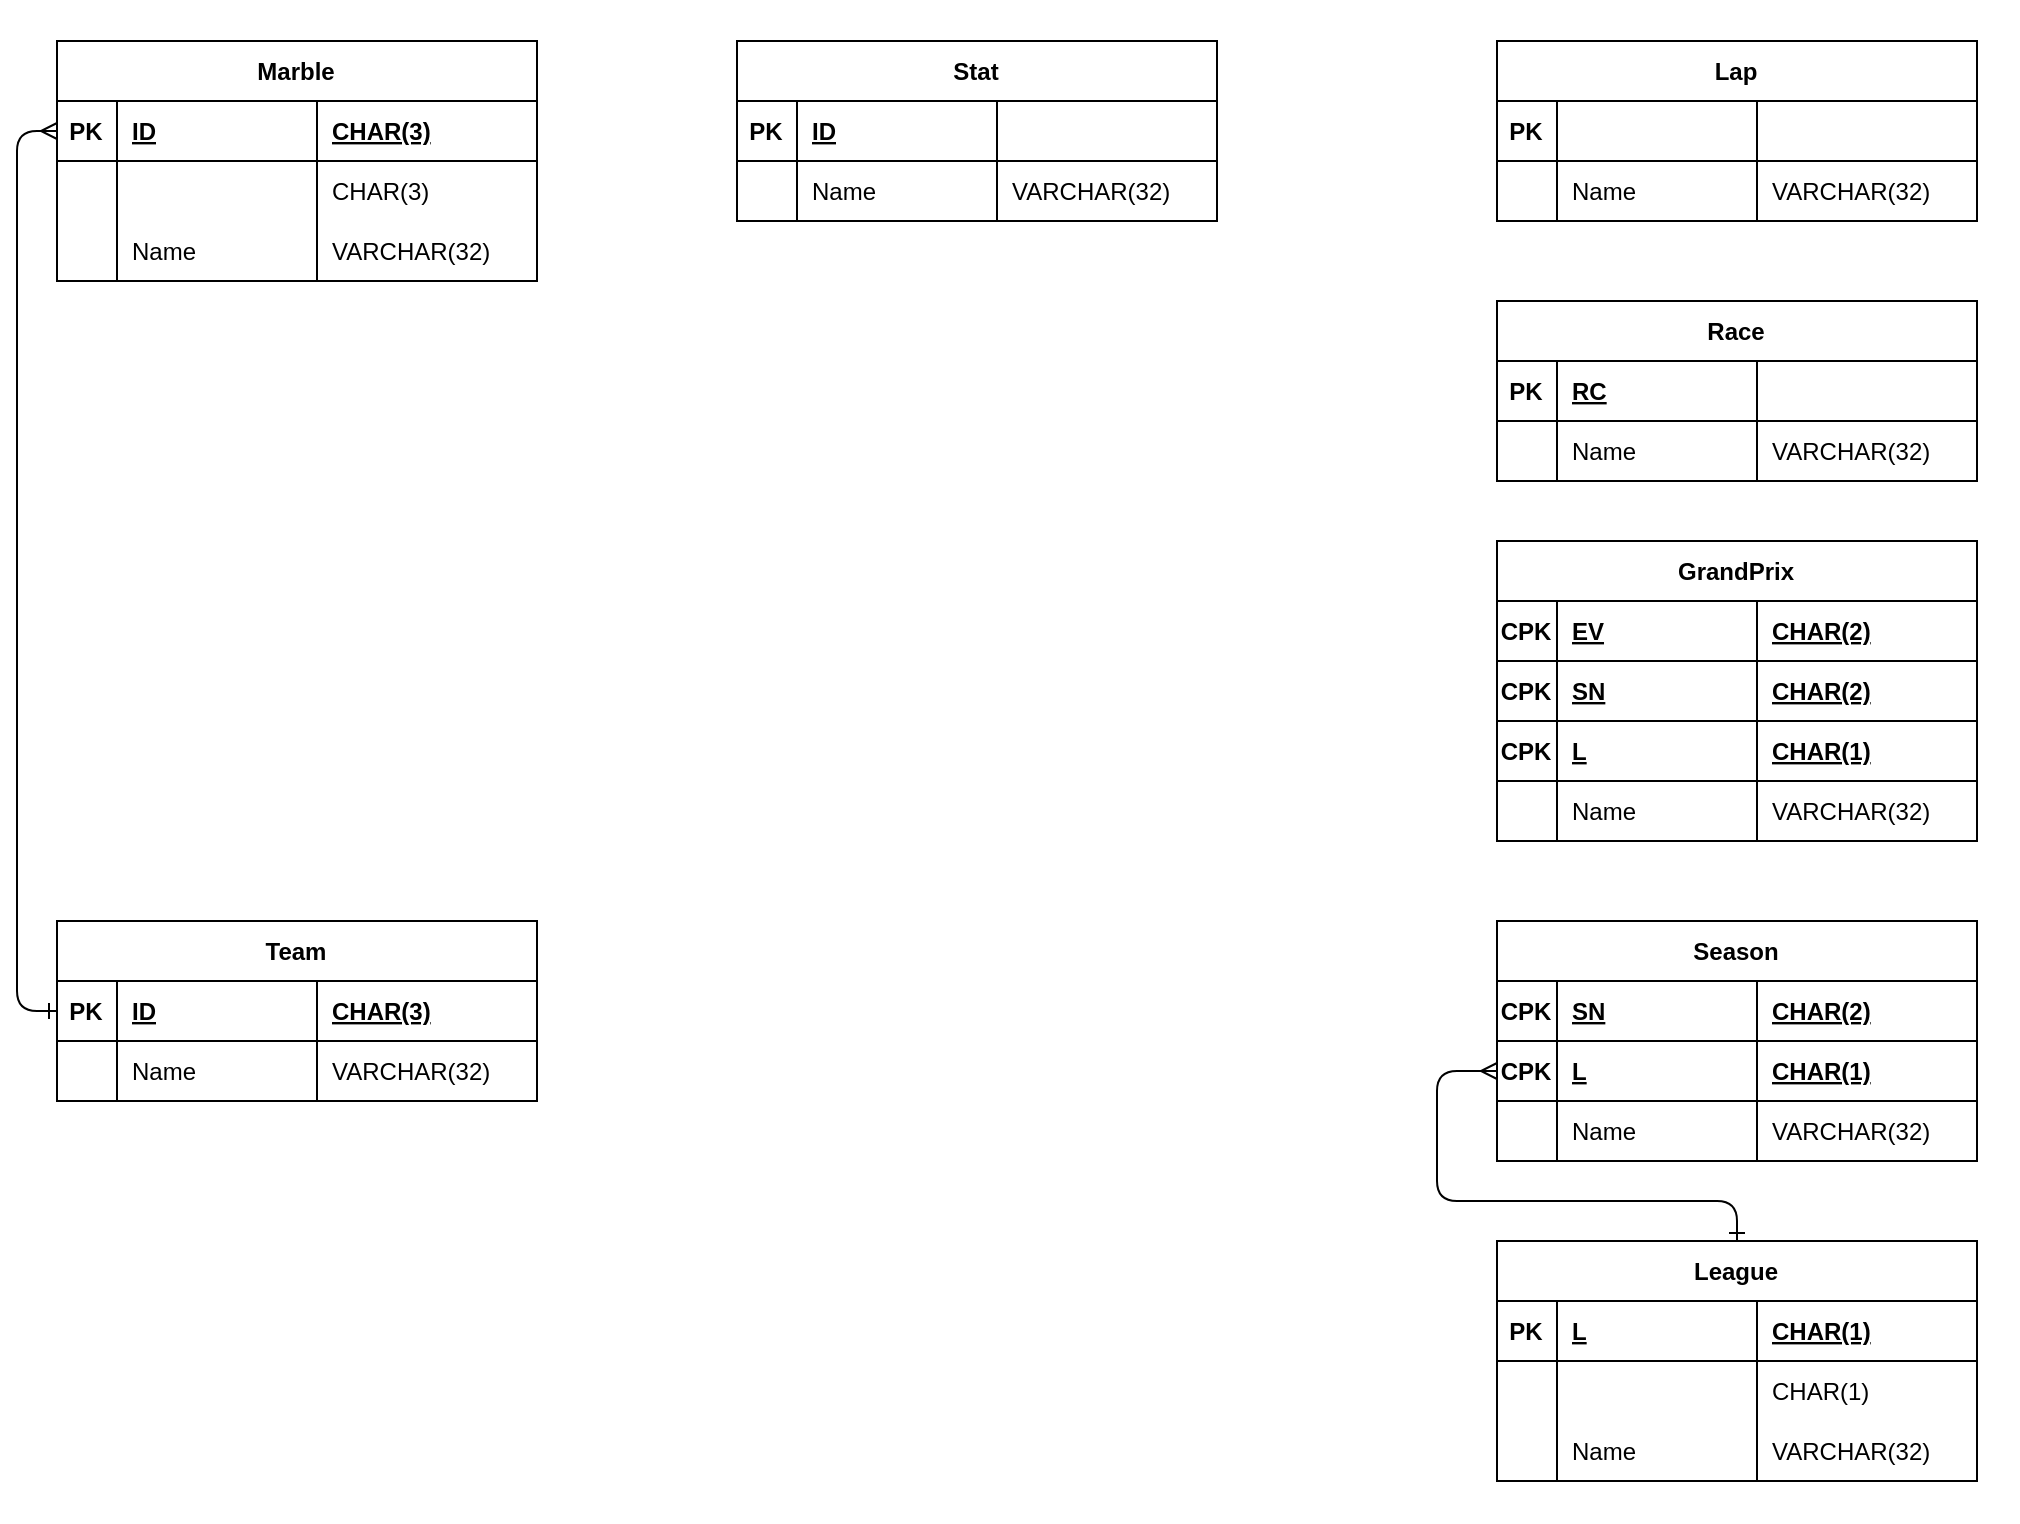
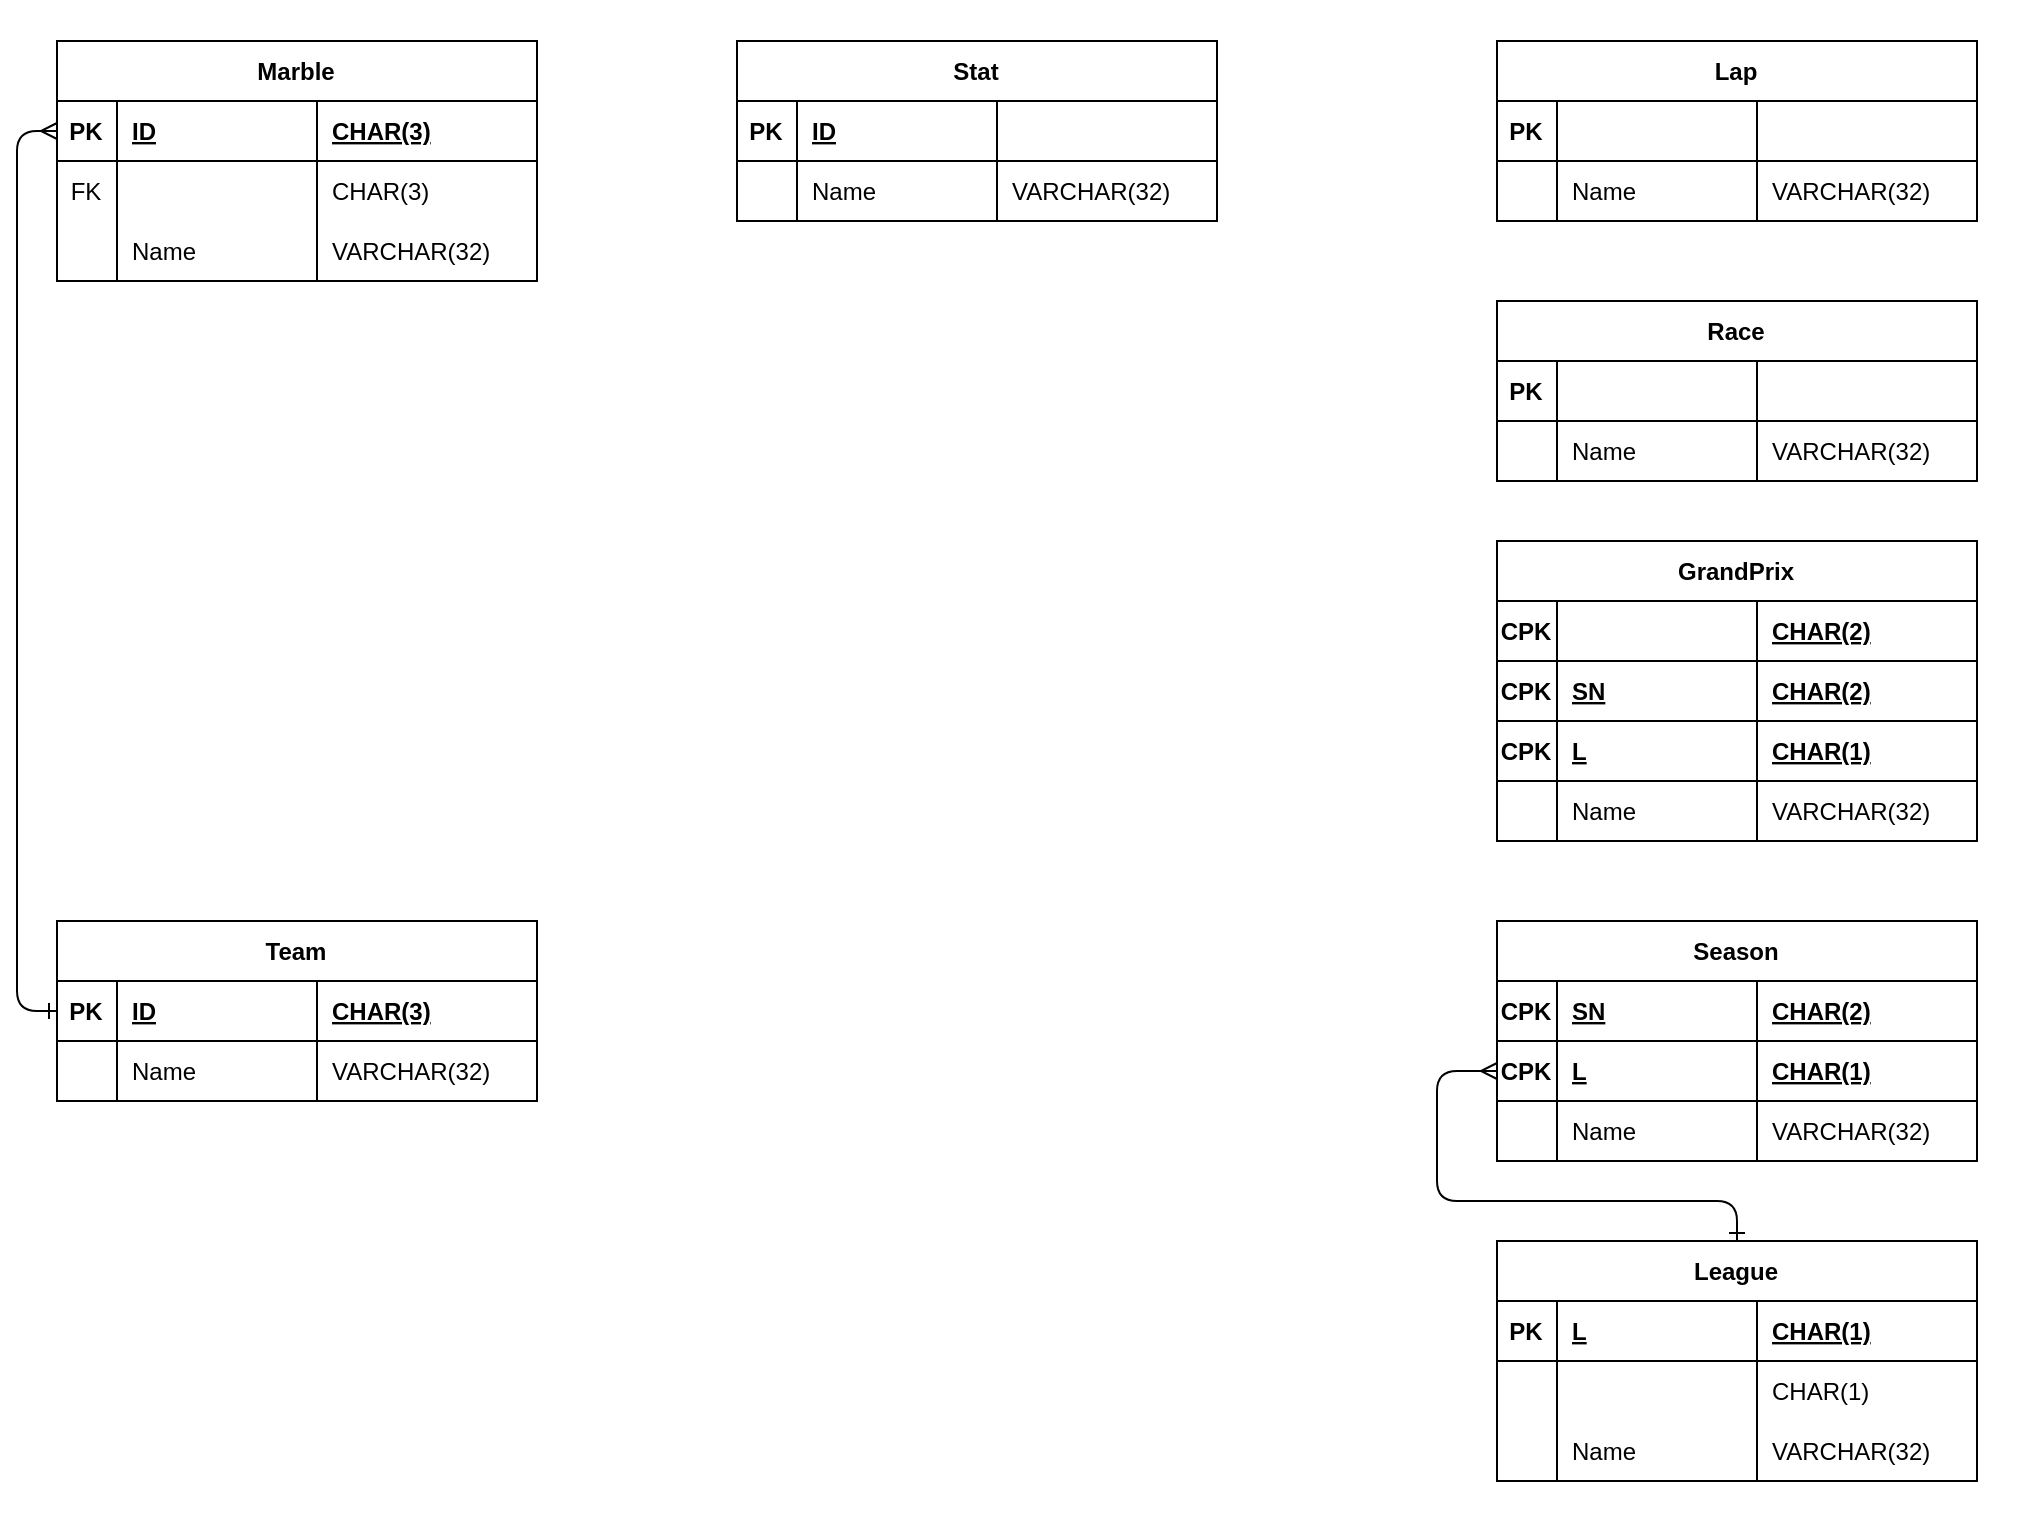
none -> (87, 191)
(1657, 391) -> none
(1657, 631) -> none
